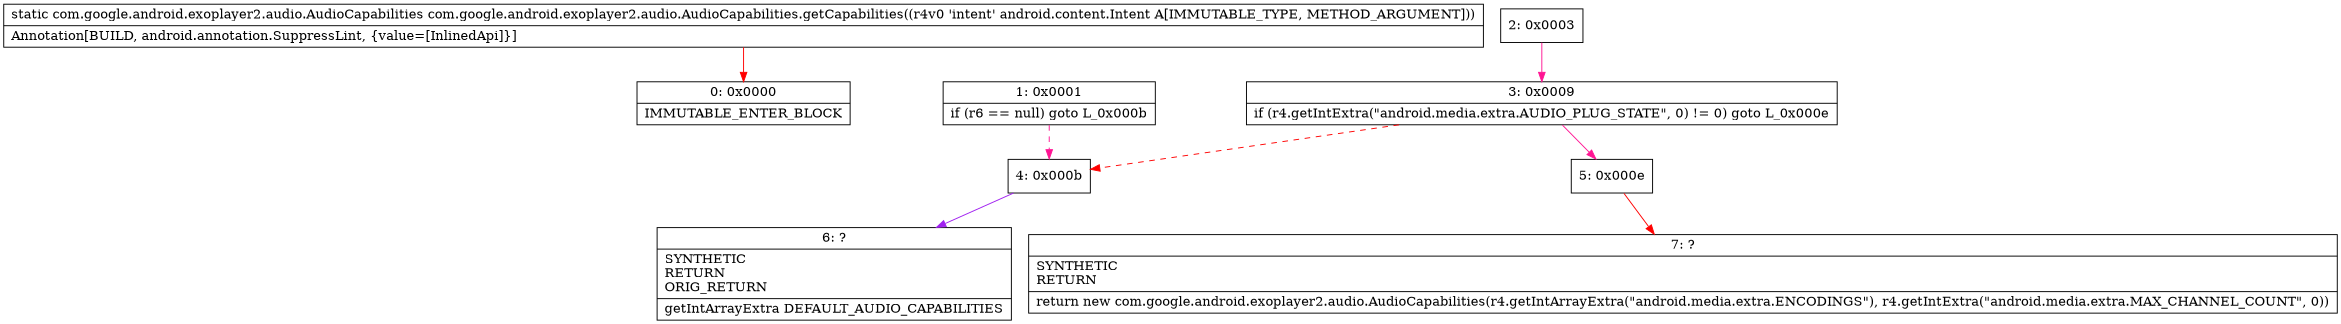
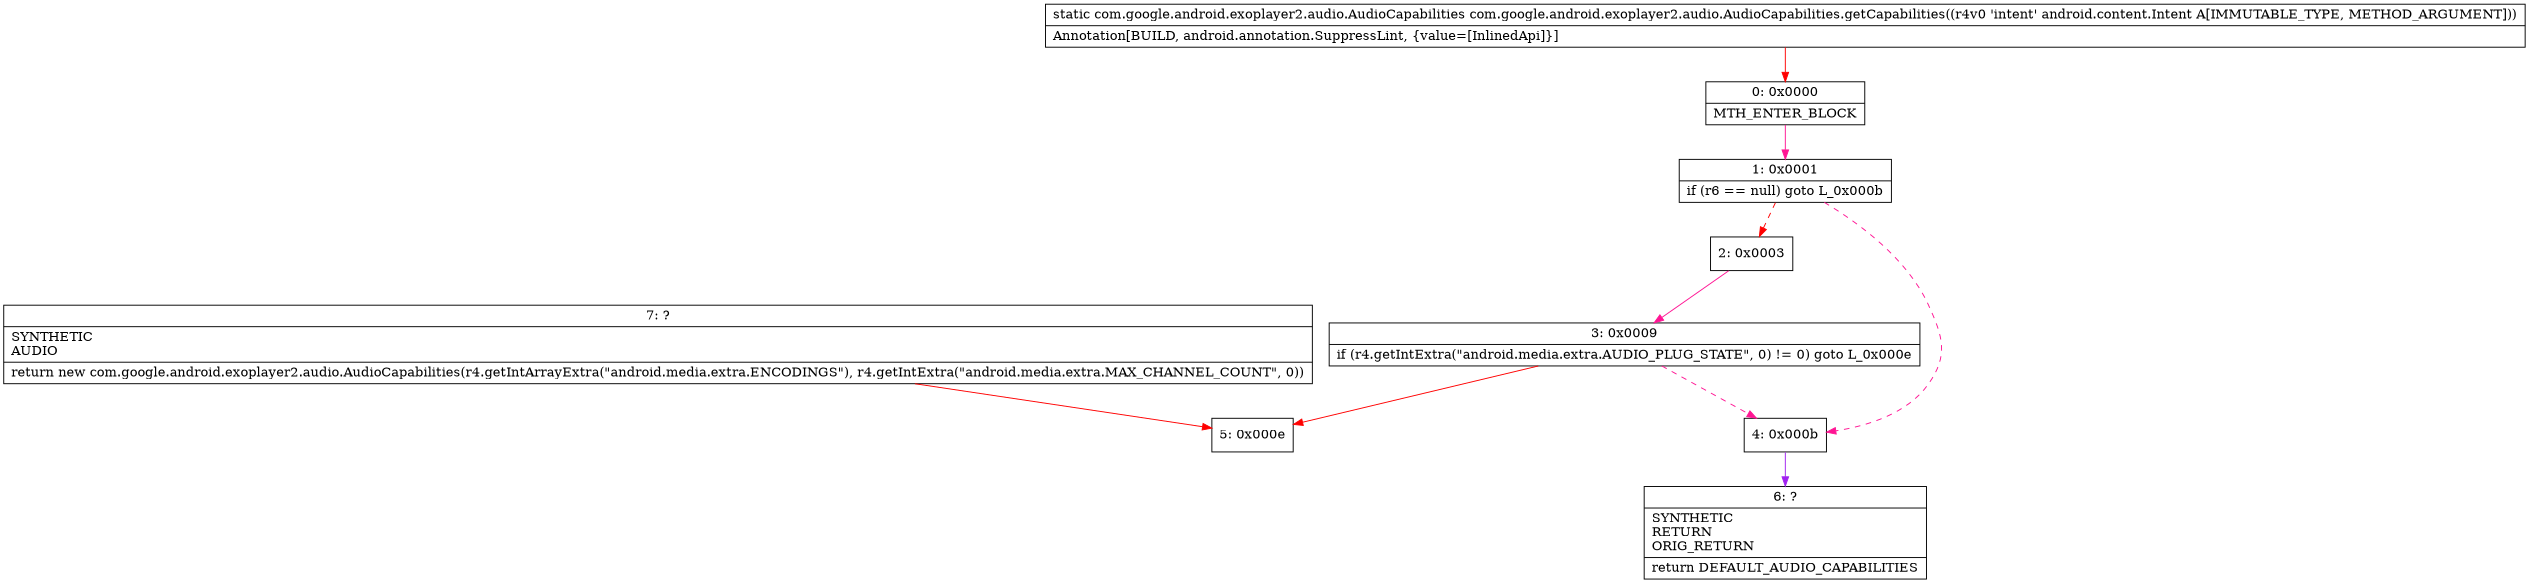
(744, 114) -> (1785, 114)
none -> (1785, 137)
(1576, 139) -> (1420, 394)
(1249, 146) -> (1705, 390)
(1636, 210) -> (1059, 405)
none -> (1769, 215)
(1067, 280) -> (35, 351)
(834, 309) -> (1785, 568)
